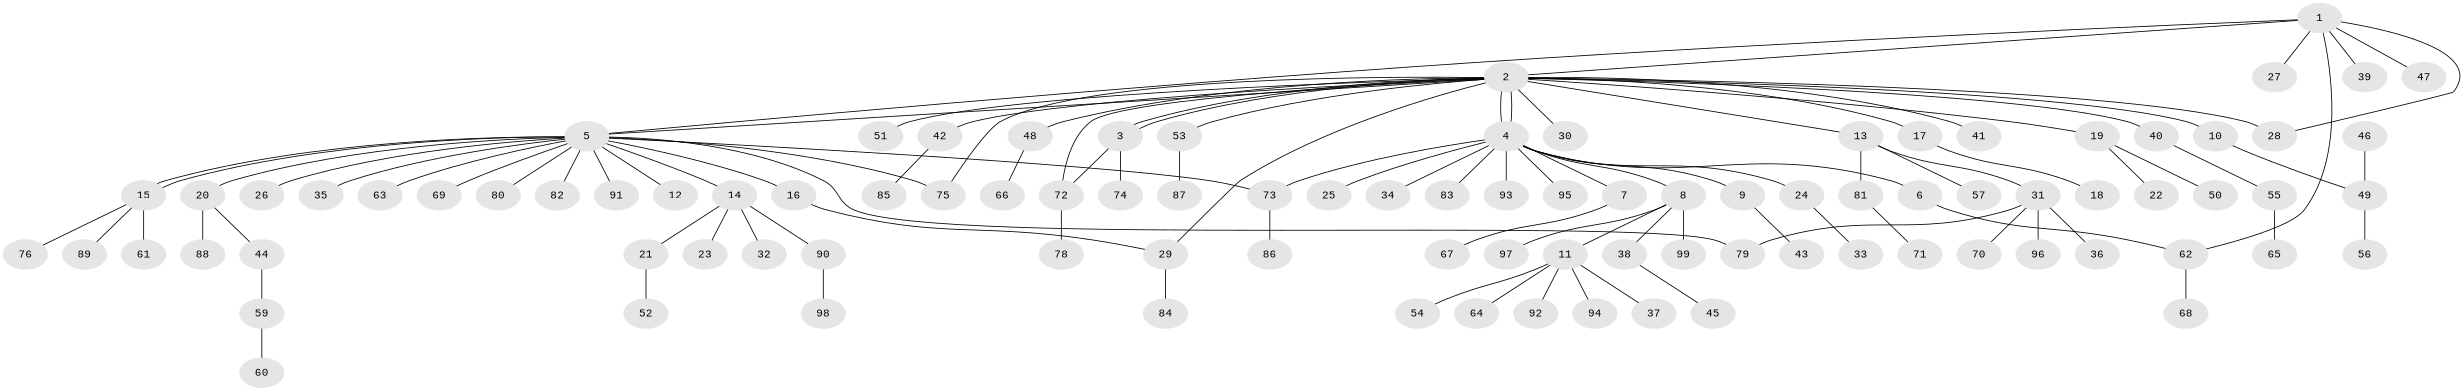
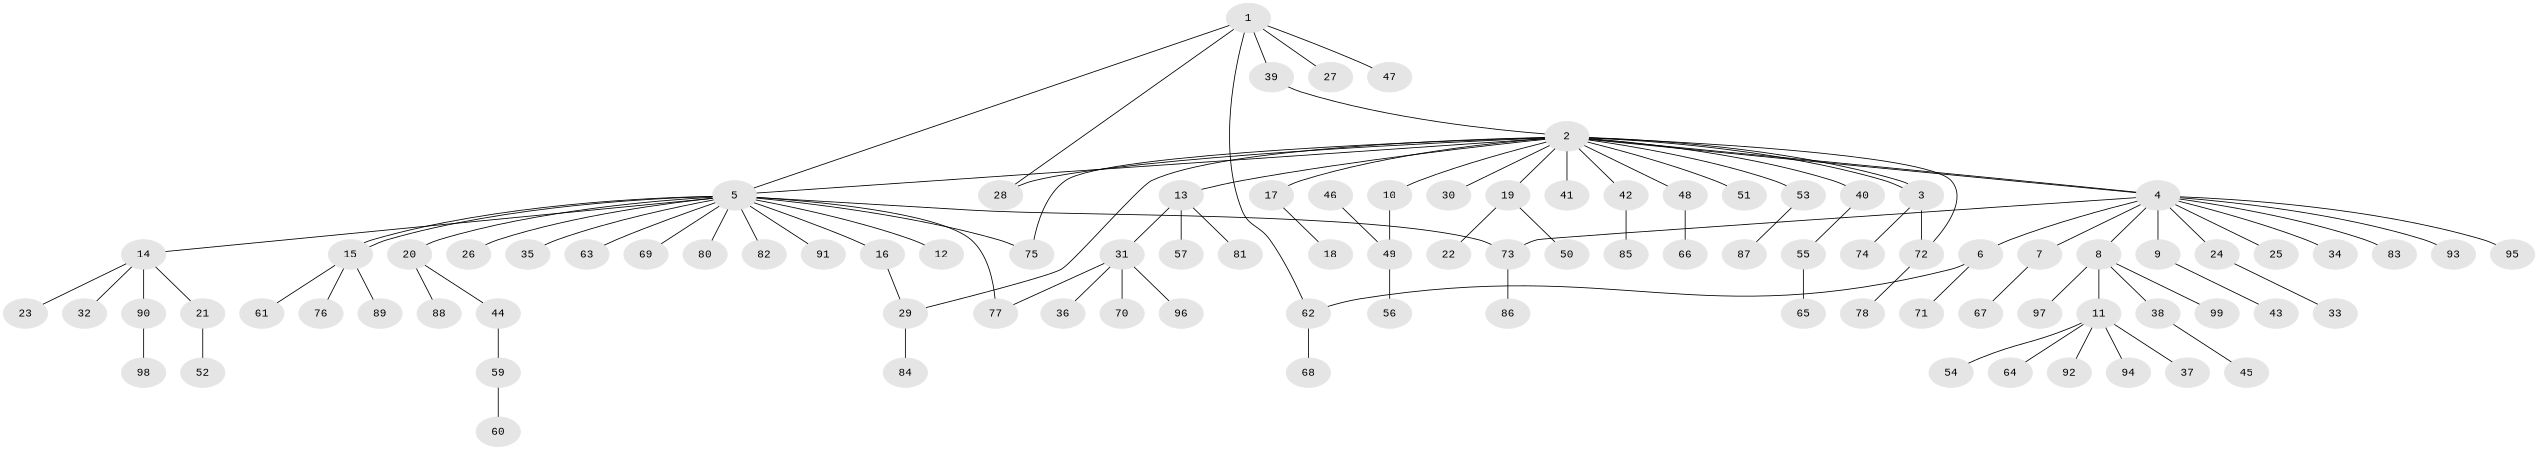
(1913, 48) -> (1415, 118)
(1885, 220) -> (1951, 284)
(1743, 254) -> (996, 314)
